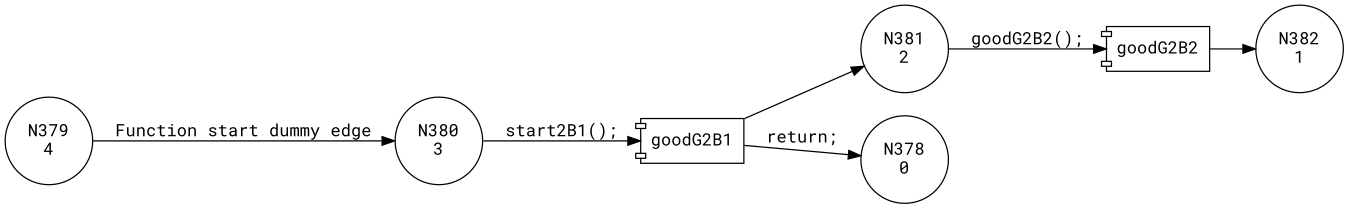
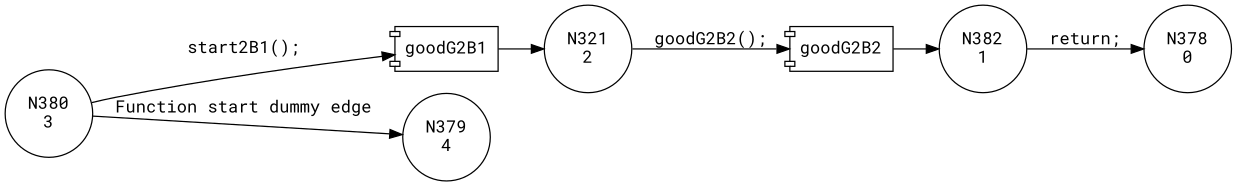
(905, 49) -> (588, 49)
(237, 141) -> (241, 125)
(796, 150) -> (1079, 49)
